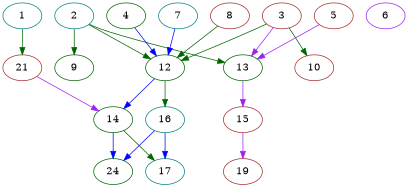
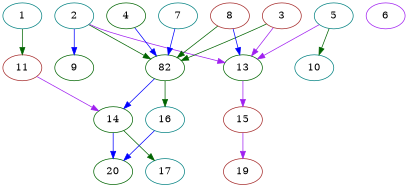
(334, 16) -> (334, 16)
(74, 38) -> (74, 38)
none -> (237, 42)
(298, 42) -> (325, 38)
(153, 44) -> (153, 44)
(22, 68) -> (22, 68)
(165, 68) -> (165, 68)
(314, 68) -> (314, 68)
(165, 142) -> none
(113, 172) -> (113, 172)
